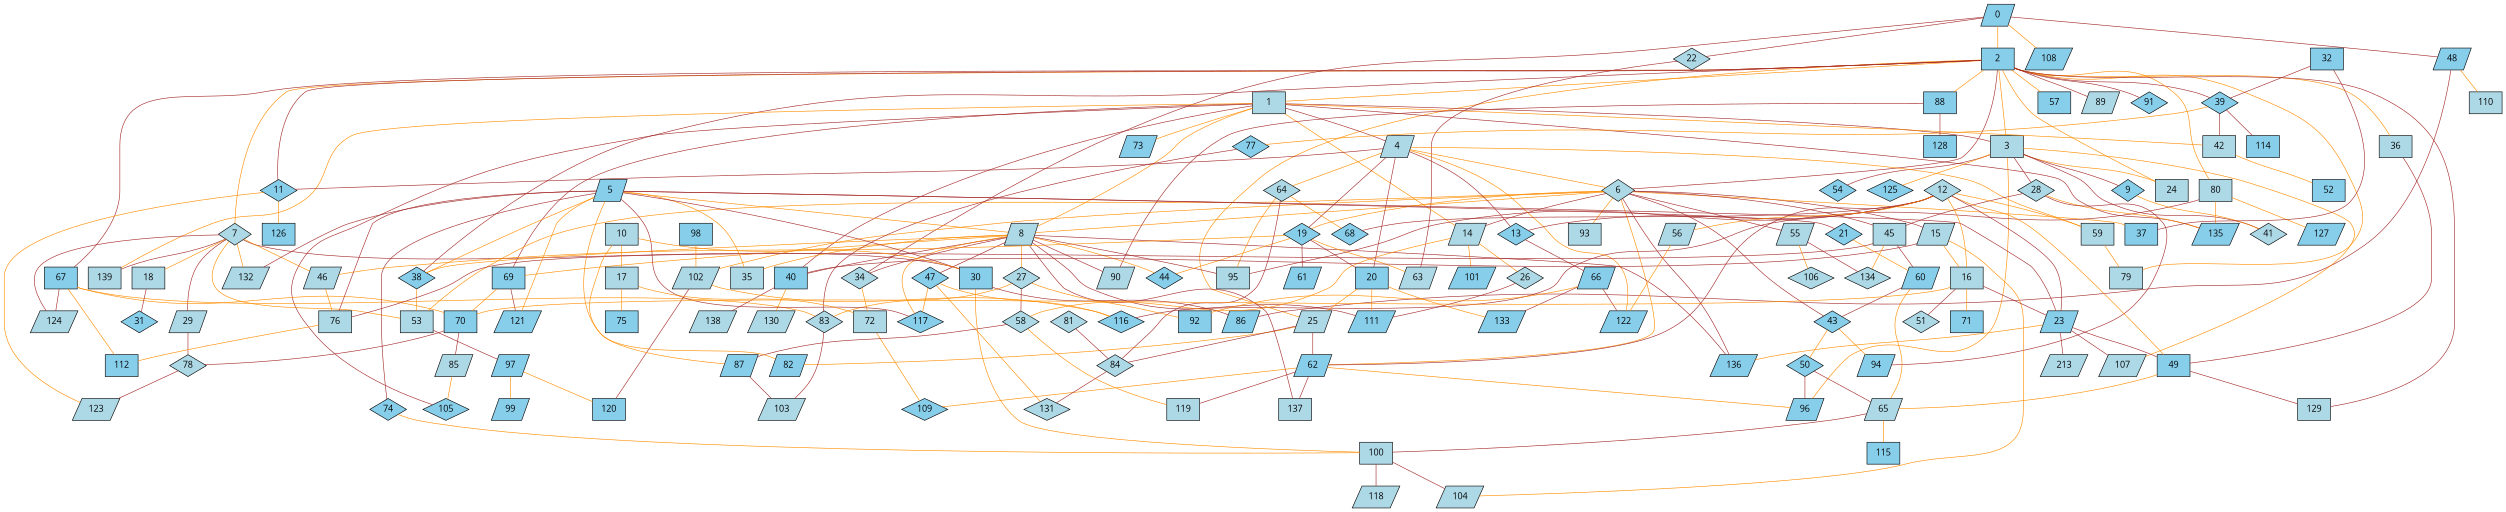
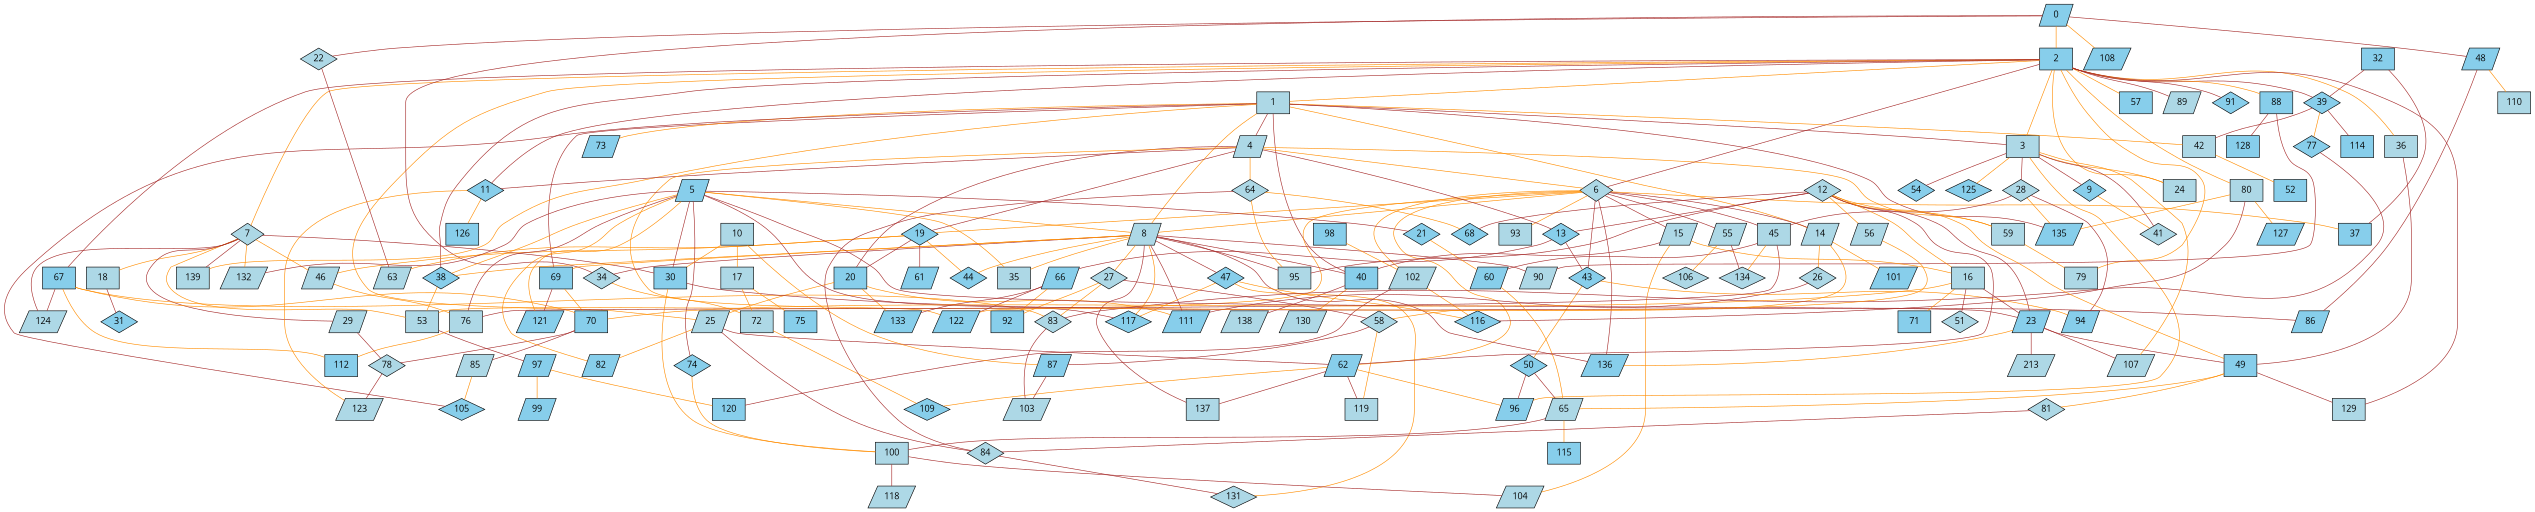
(1876, 300) -> (1571, 251)
none -> (2143, 394)
